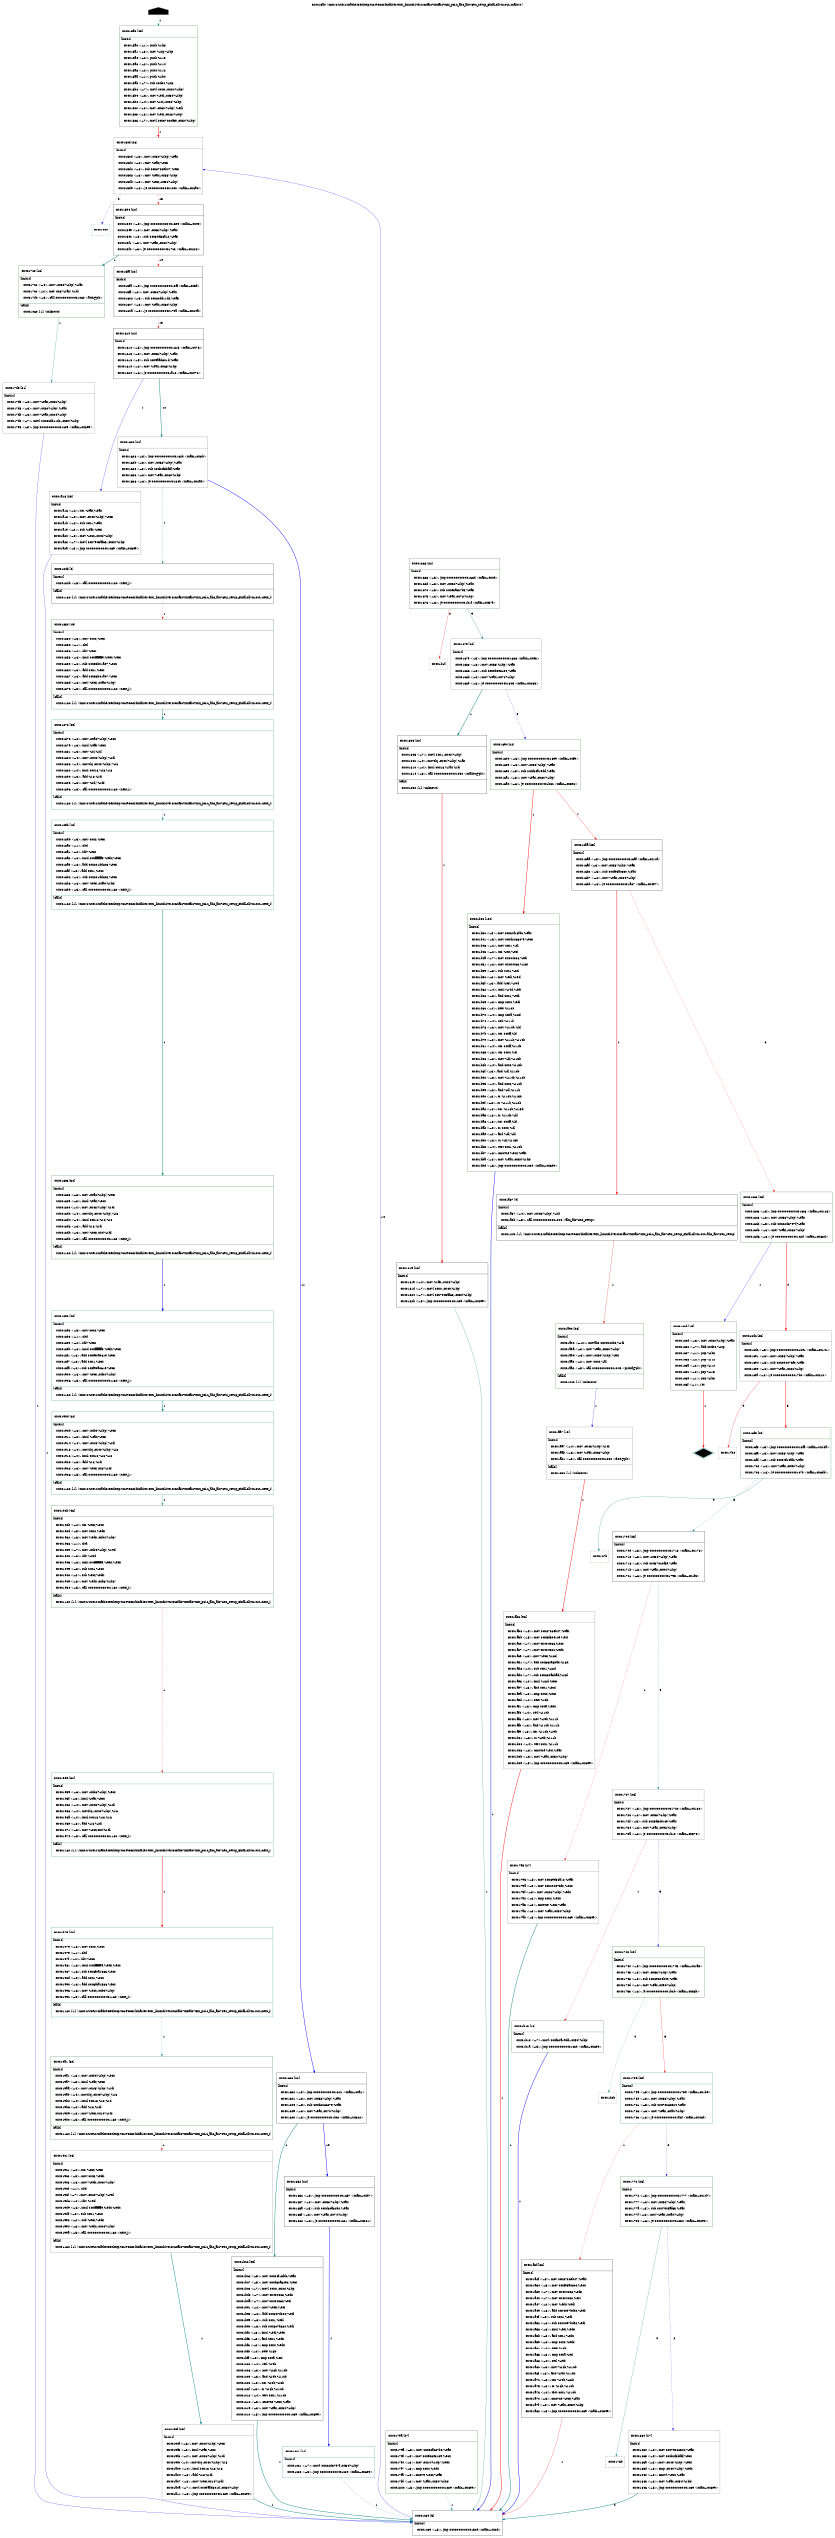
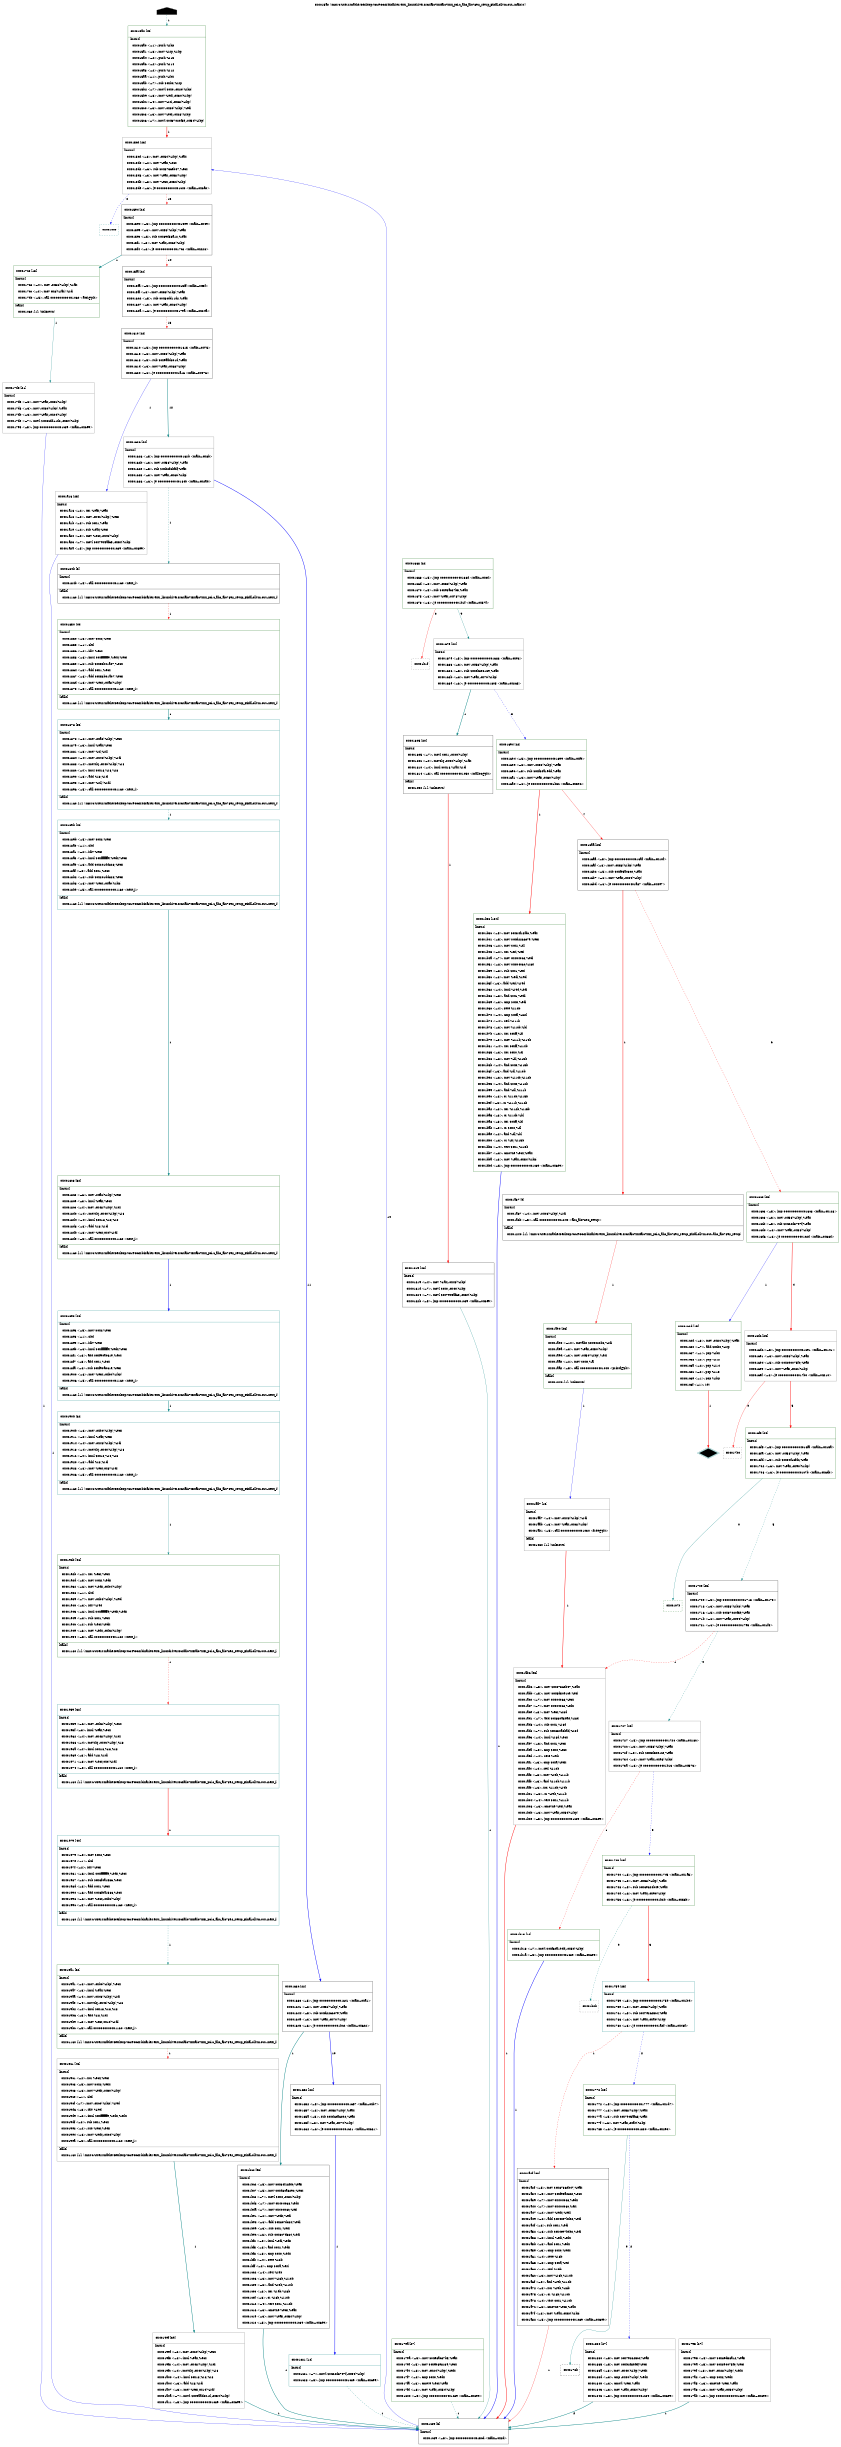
(612, 1721) -> (665, 1662)
(662, 2034) -> (648, 1942)
